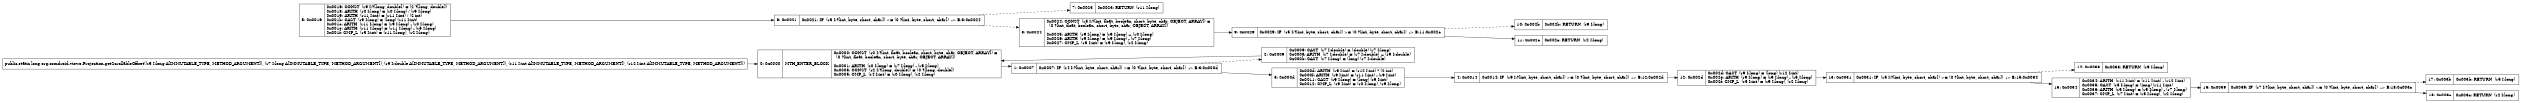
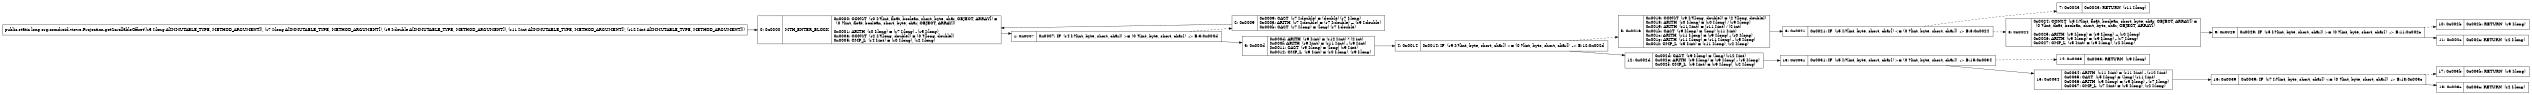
none -> (1592, 39)
